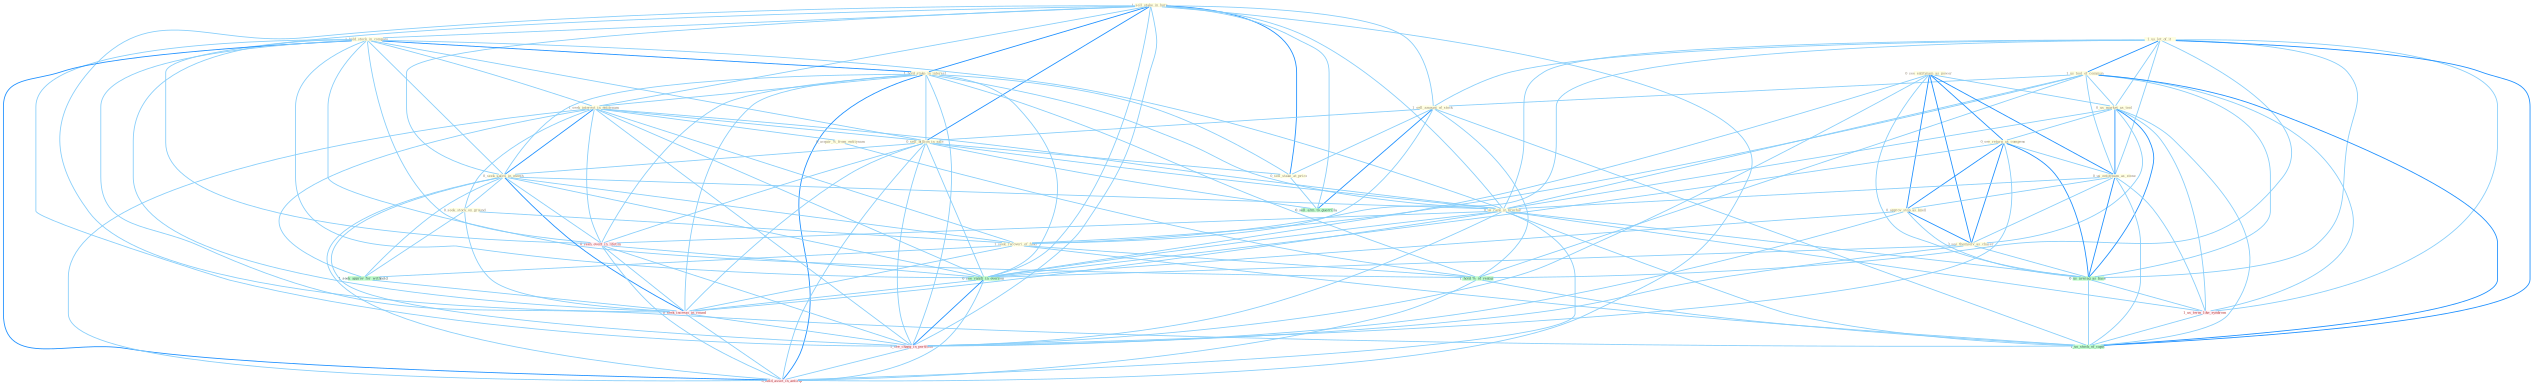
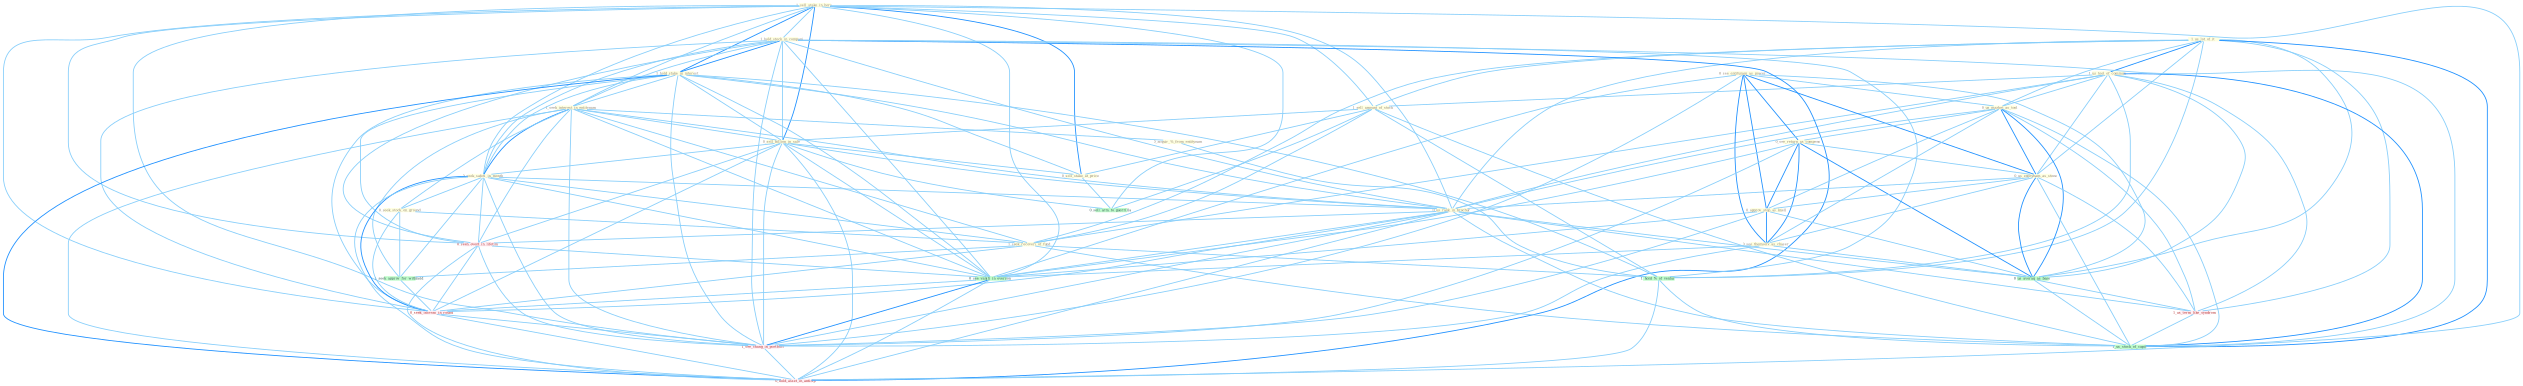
(1375, 159) -> (1289, 146)
none -> (1877, 160)
